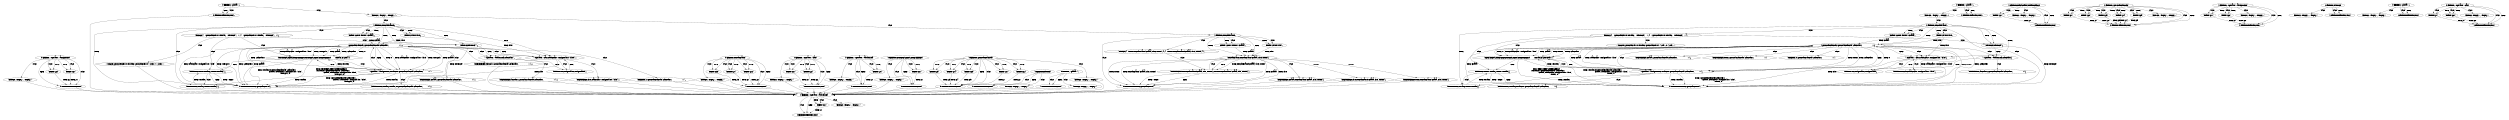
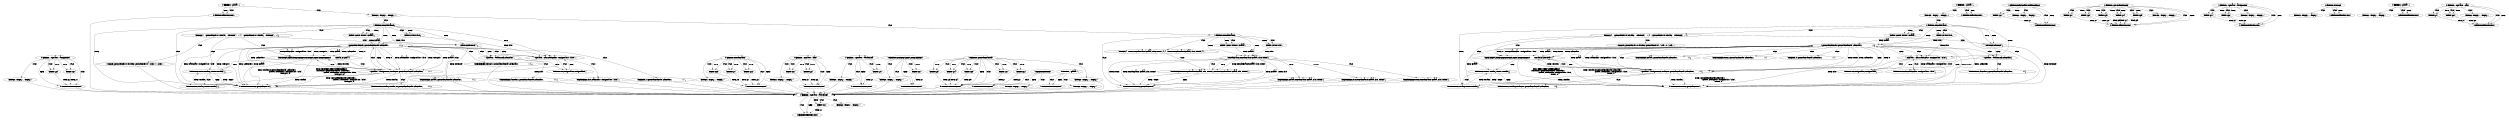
(1291, 64) -> (1291, 64)
(1351, 64) -> (1351, 64)
